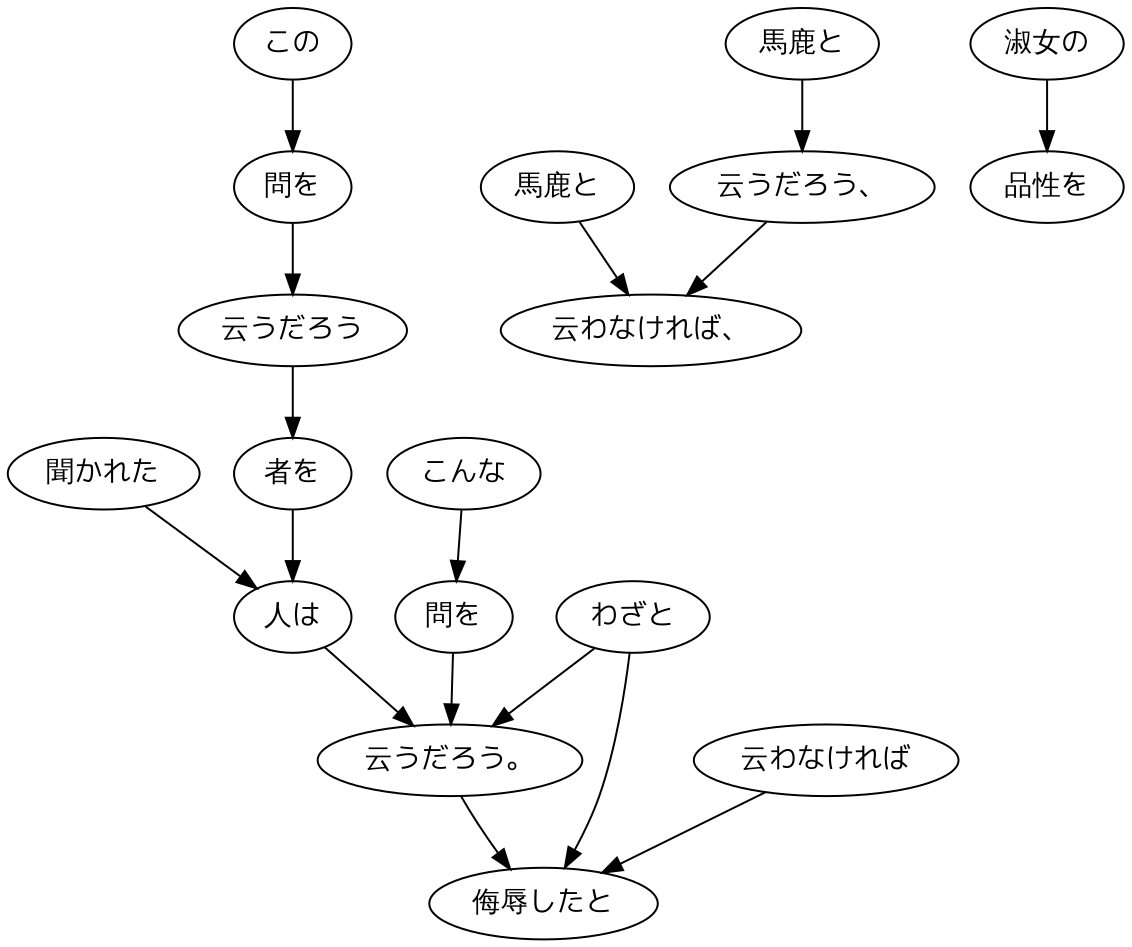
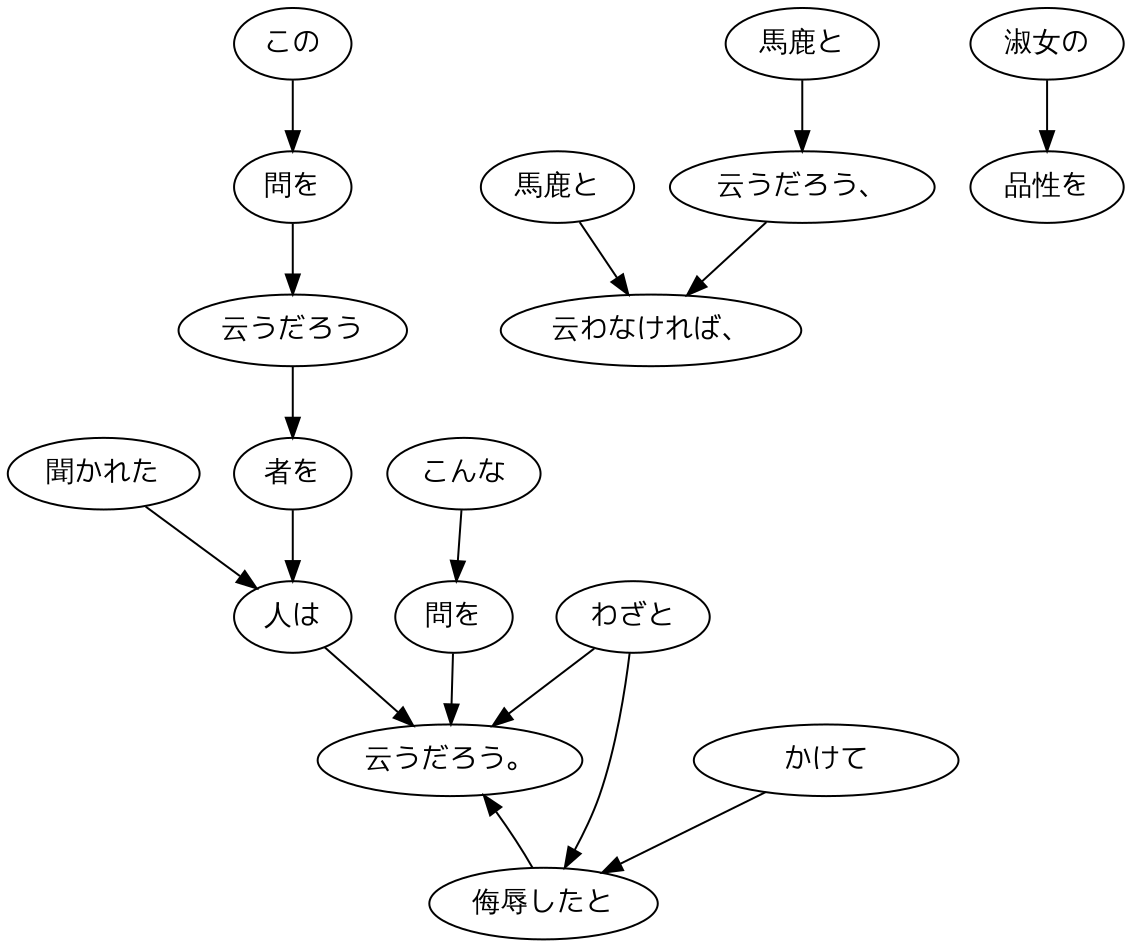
(826, 760) -> (826, 760)
(479, 825) -> (515, 839)
